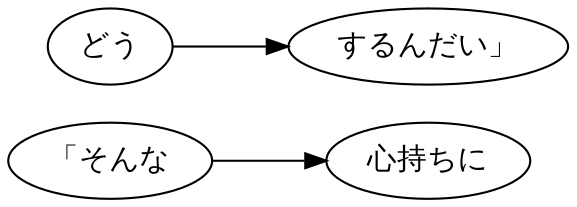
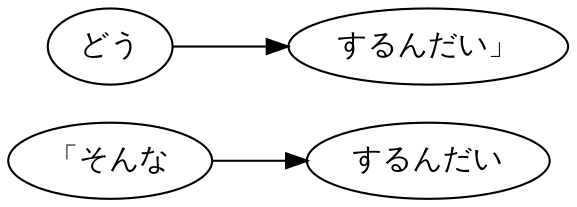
(428, 161) -> (428, 161)
